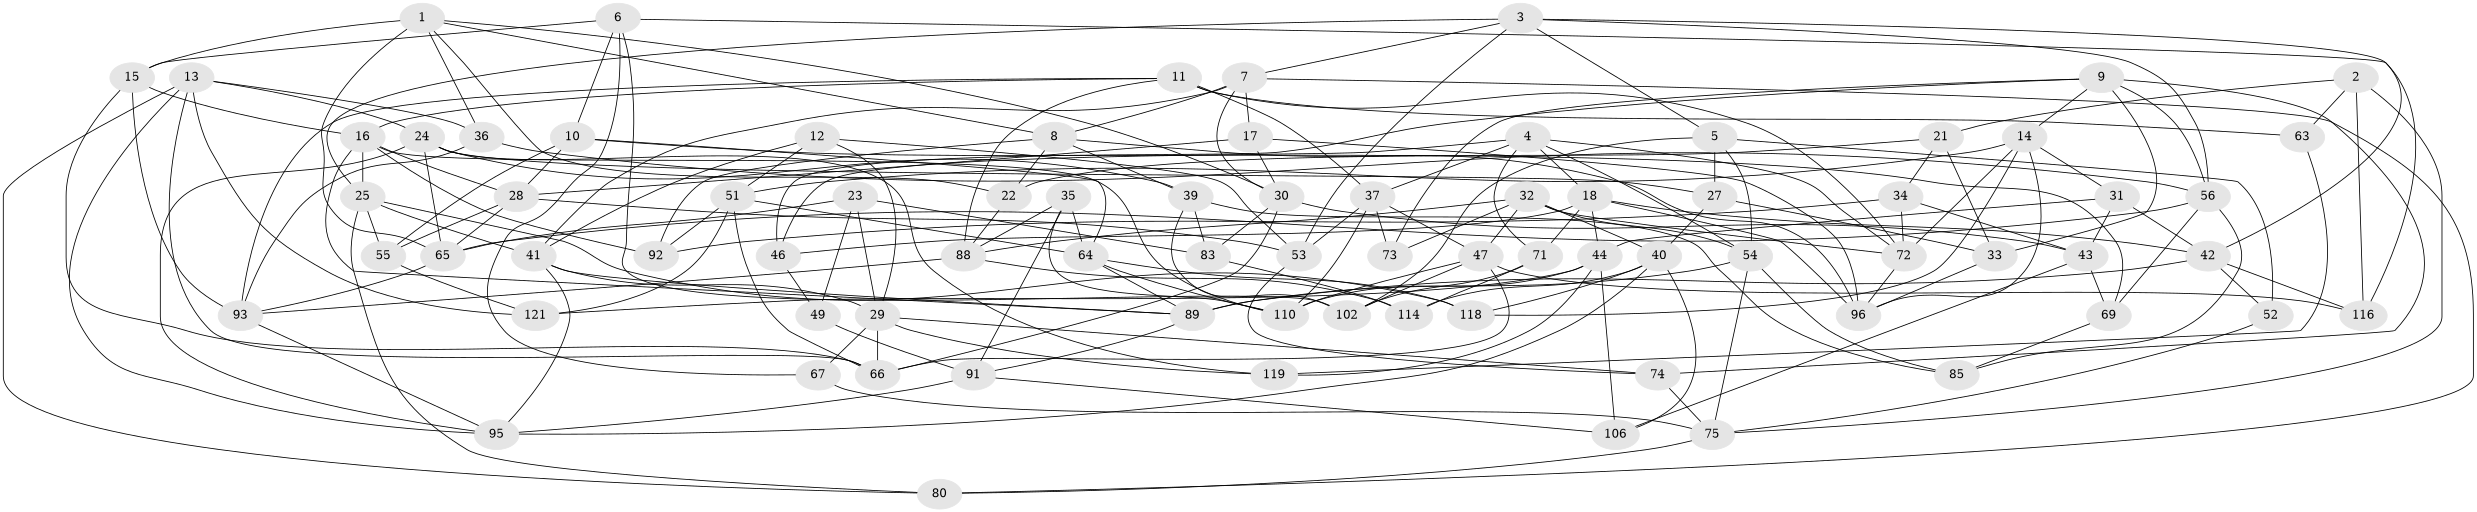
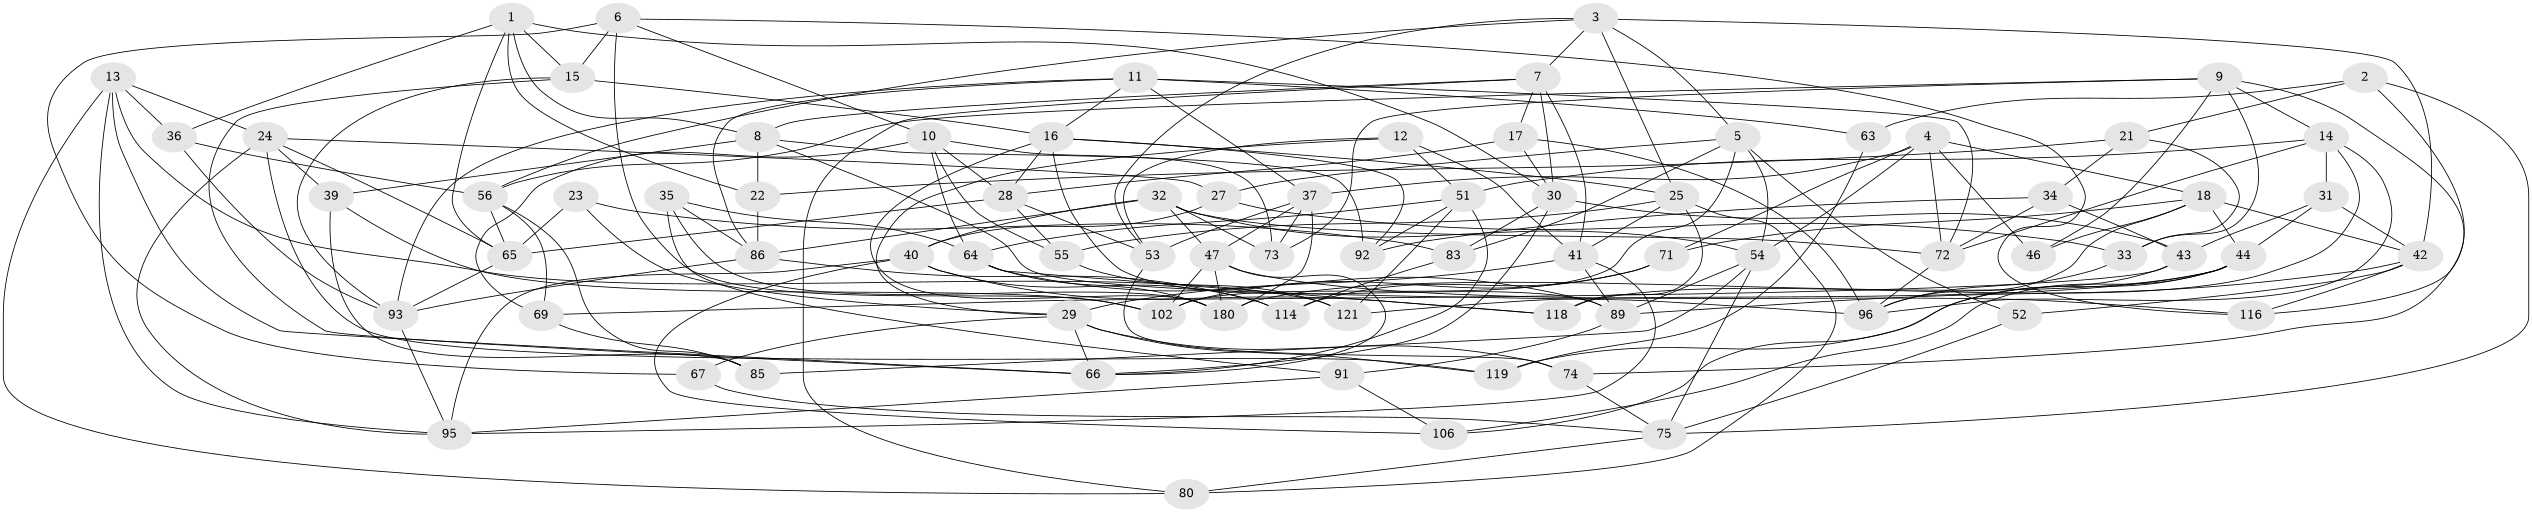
none -> (1216, 168)
(1200, 226) -> (1612, 199)
(964, 256) -> (758, 256)
(818, 316) -> none
(1285, 316) -> (1224, 316)
